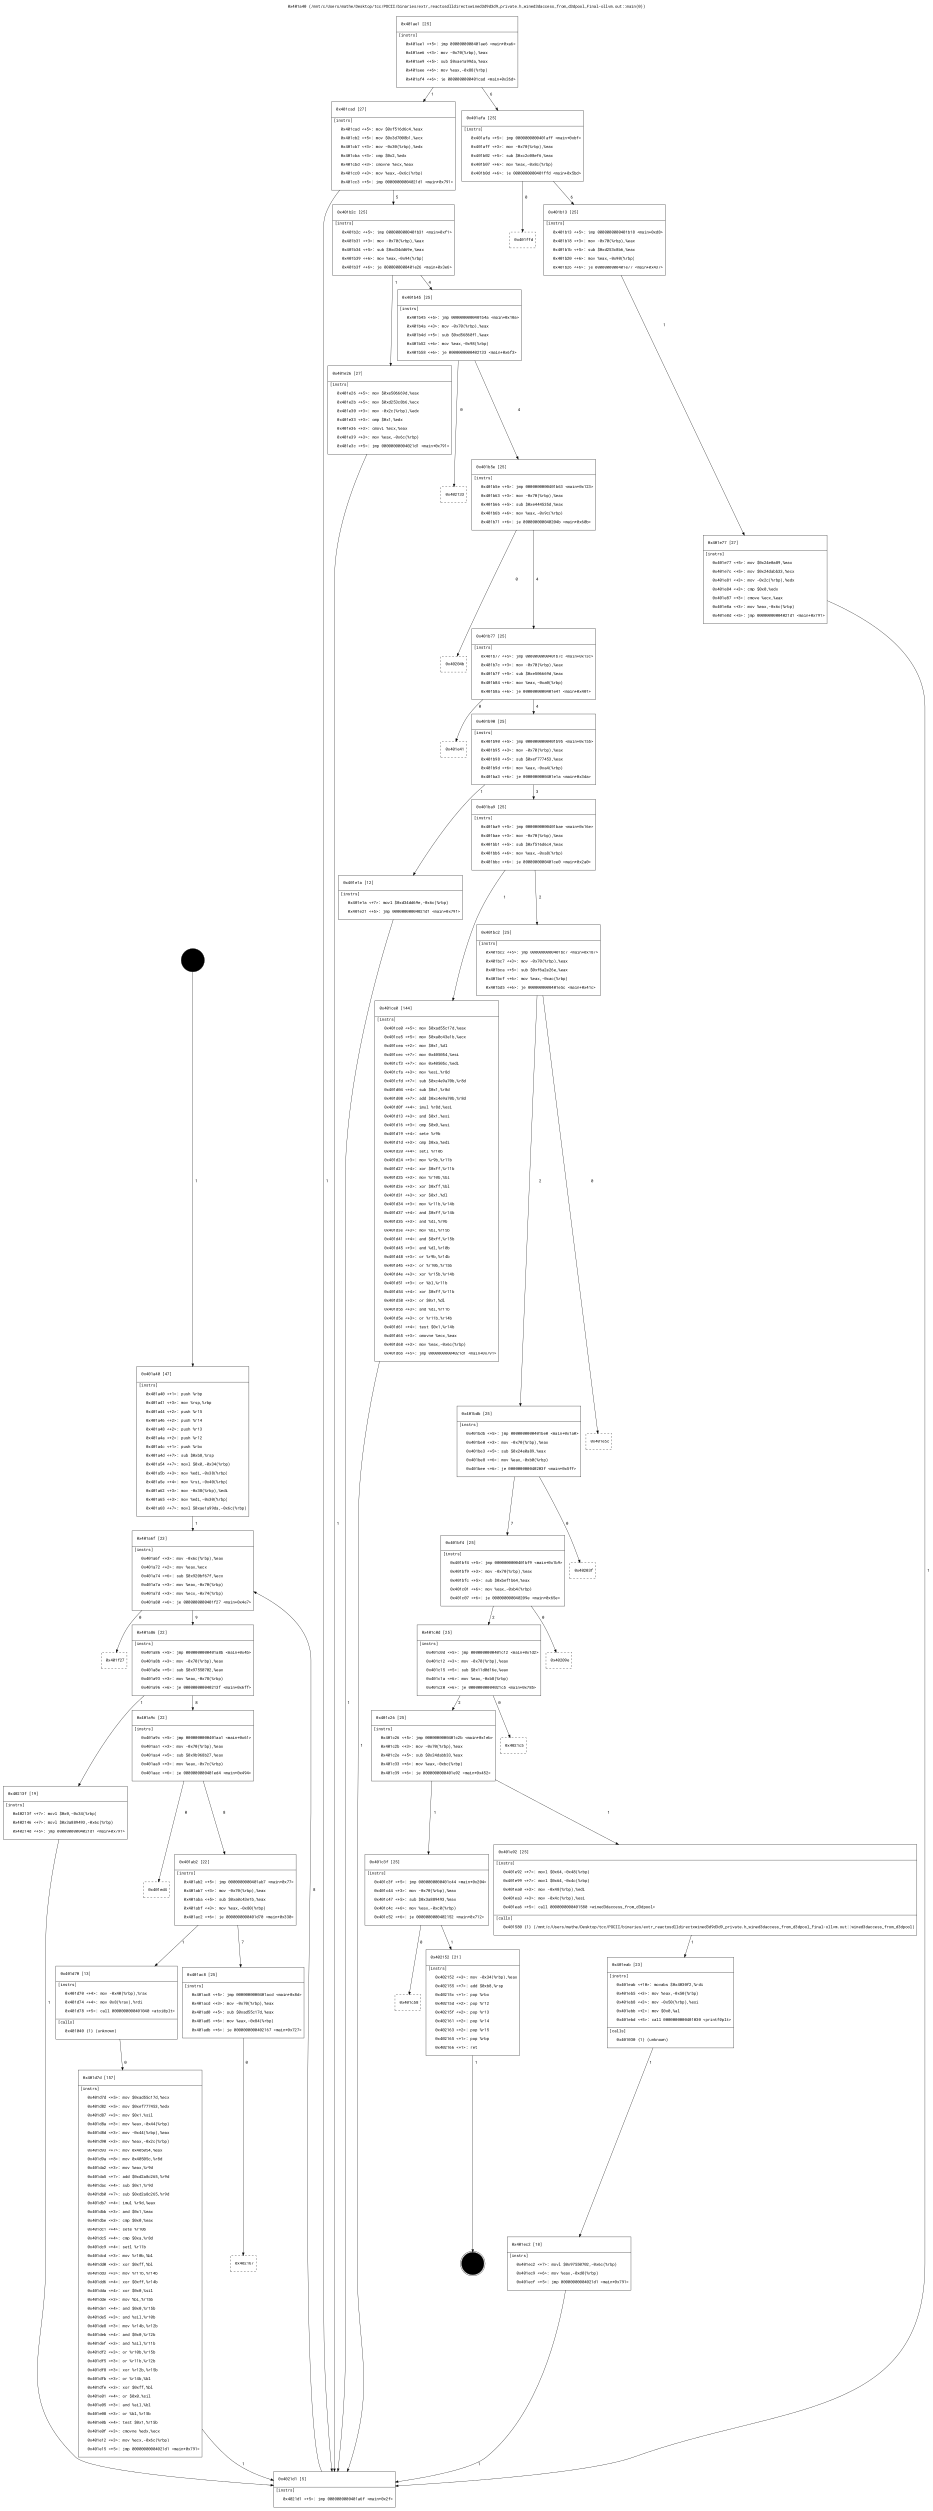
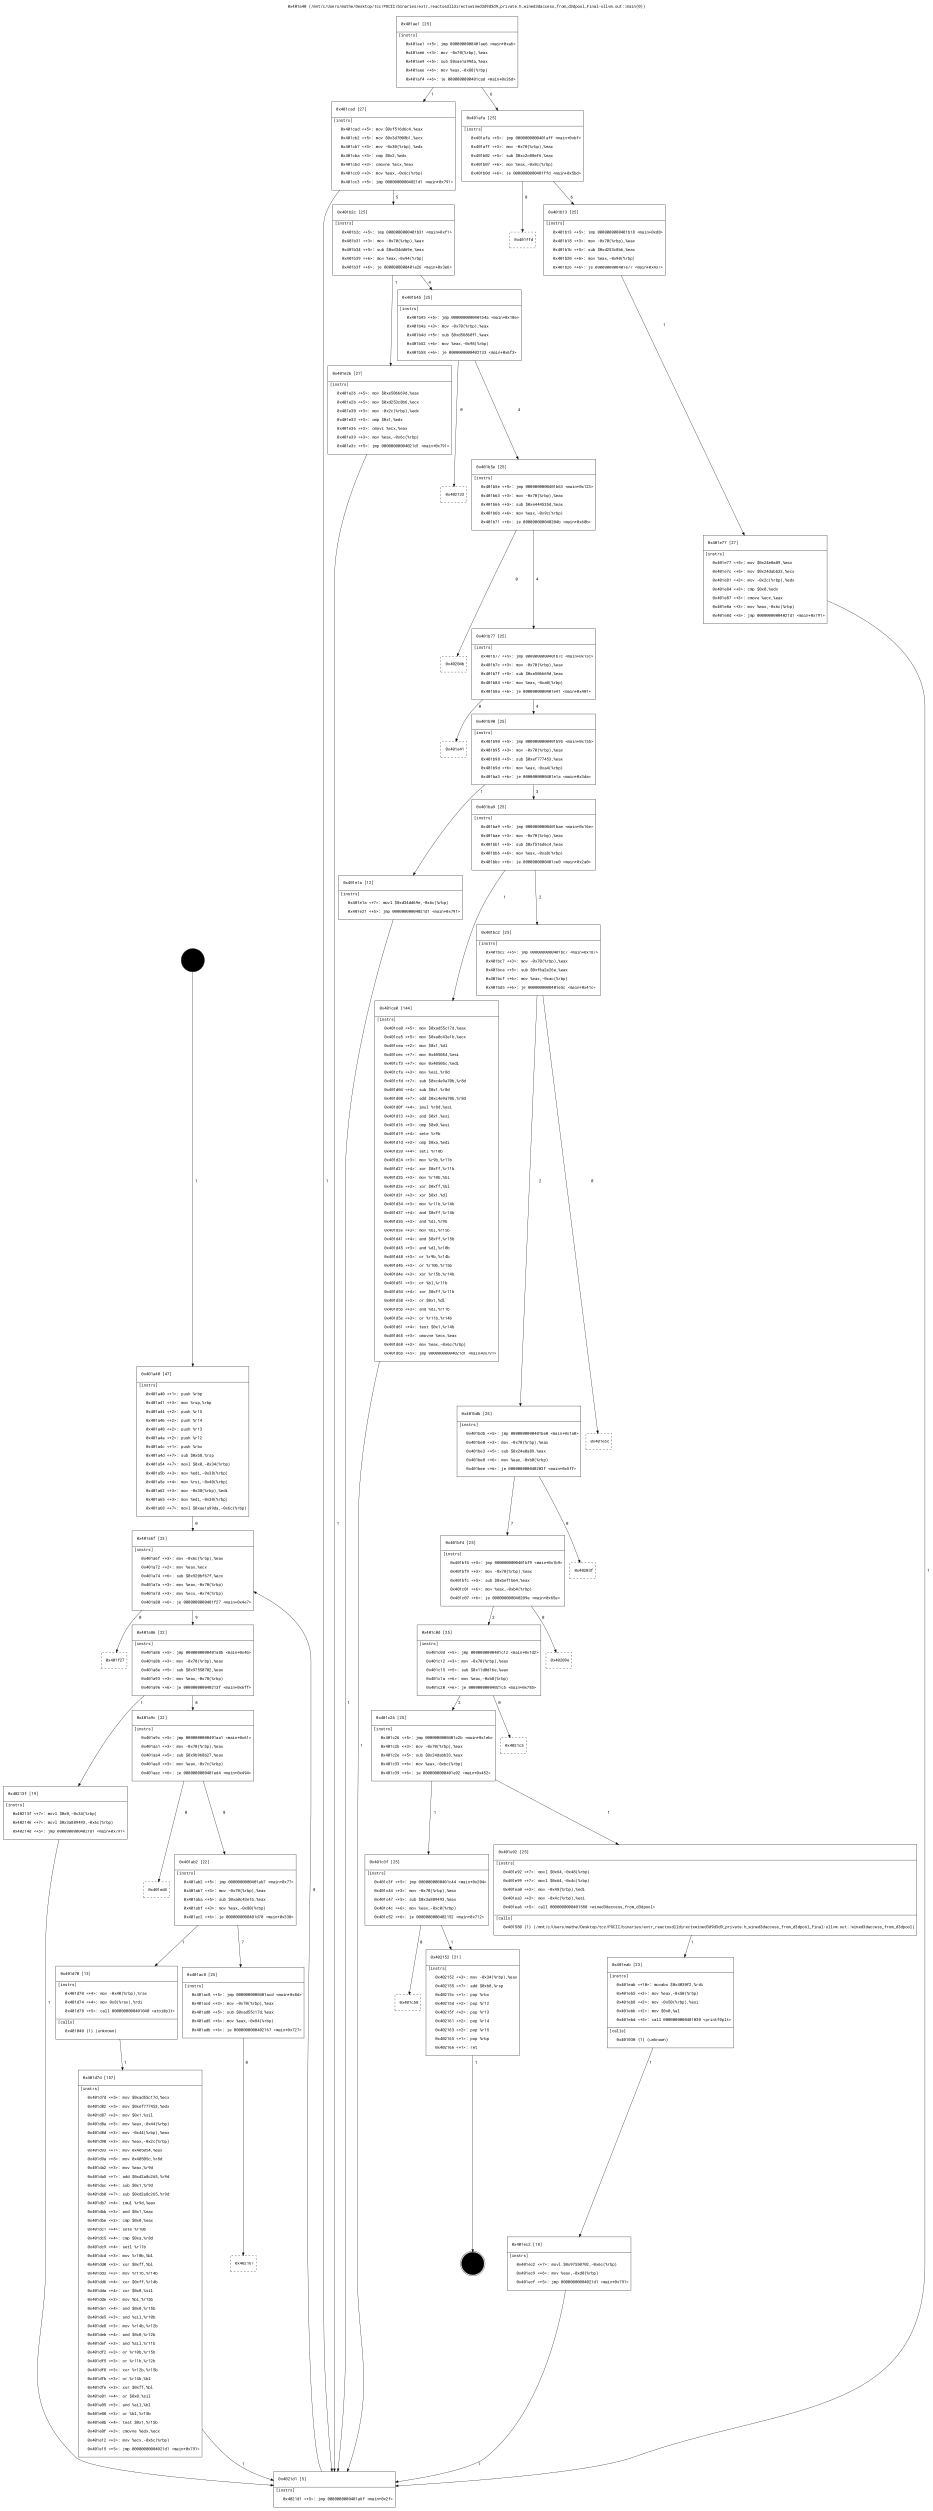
(195, 1524) -> (195, 1524)
(124, 2063) -> (124, 2063)
